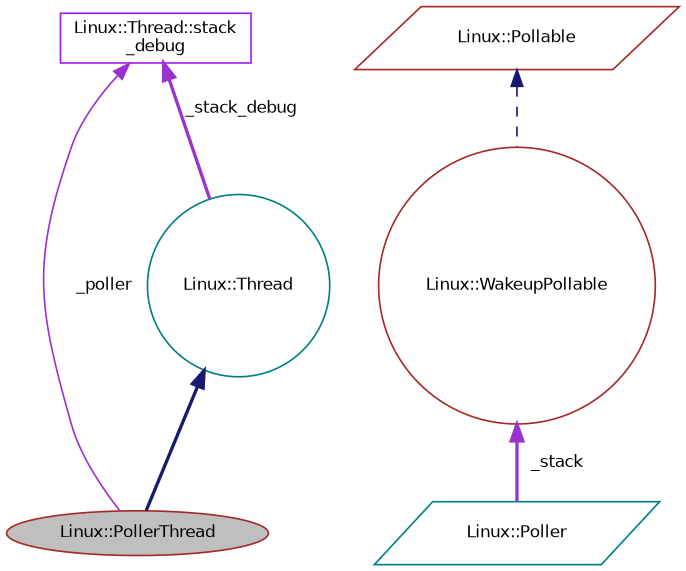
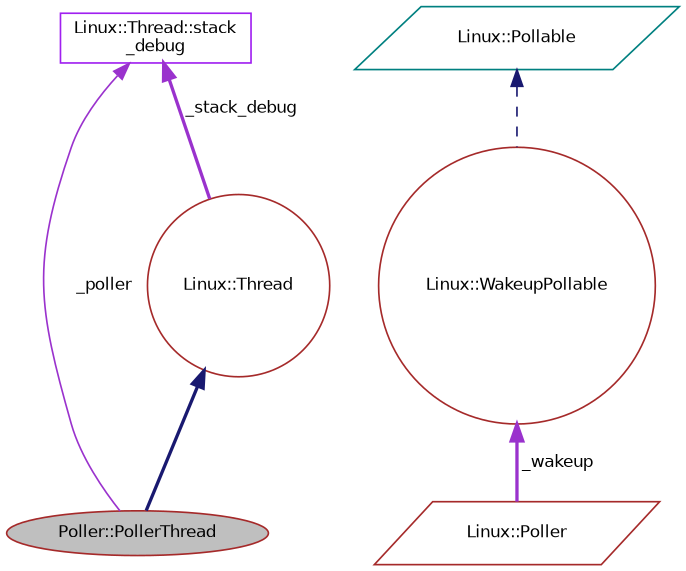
(517, 38) -> (517, 38)
(239, 286) -> (239, 286)
(555, 463) -> (555, 463)
(138, 533) -> (138, 533)
(517, 533) -> (517, 533)
